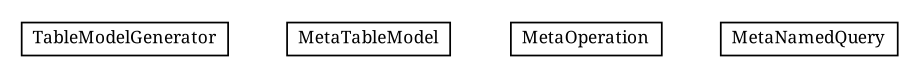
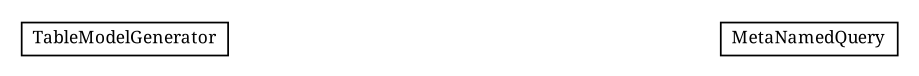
(369, 38) -> none
(585, 38) -> none
